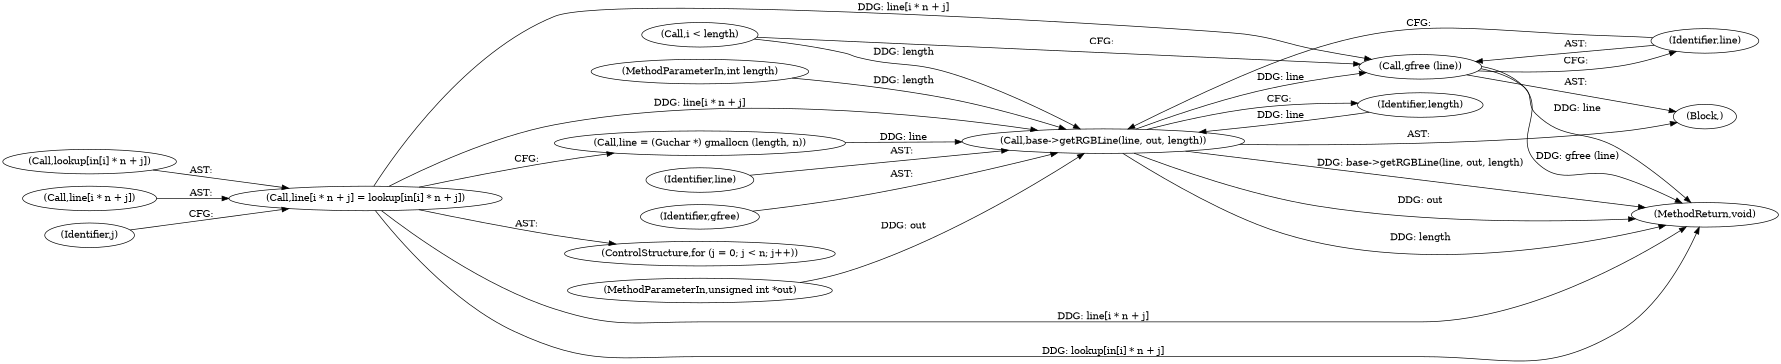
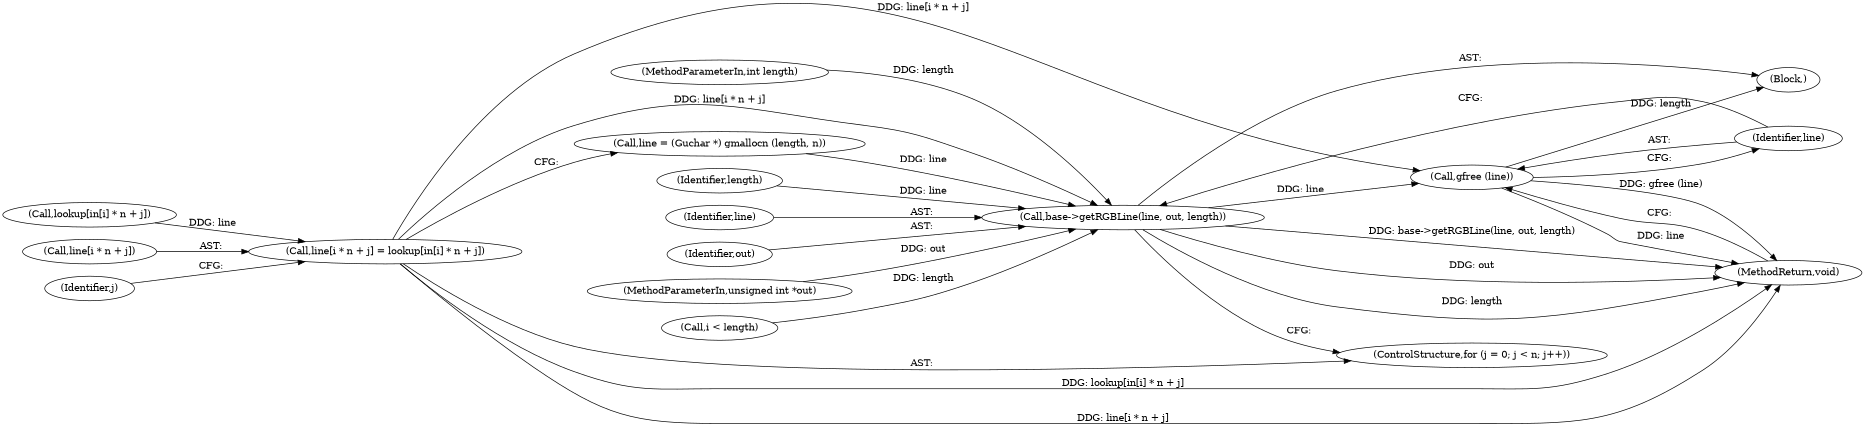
(1055, 51) -> (1642, 222)
(1577, 82) -> (1661, 104)
(1248, 109) -> (1224, 307)
(203, 171) -> (213, 223)
(700, 217) -> (720, 254)
